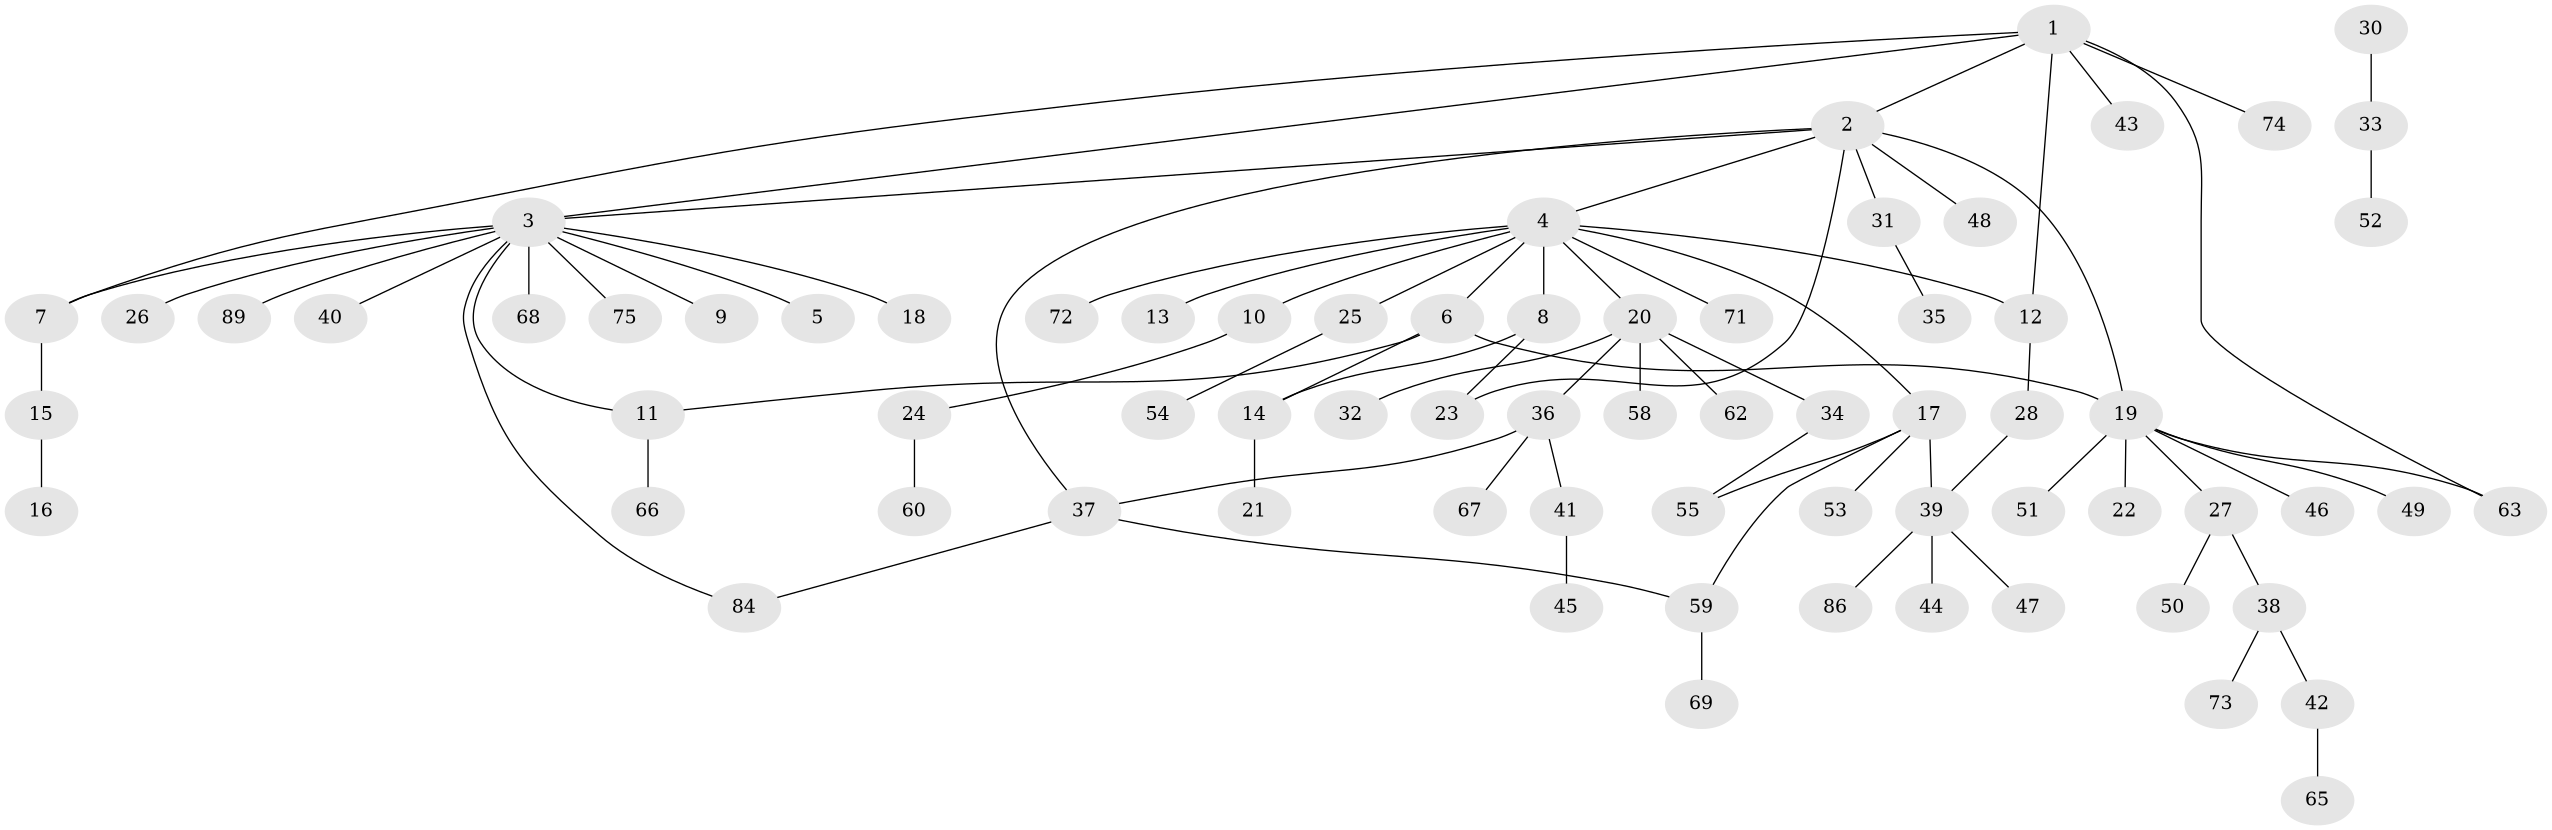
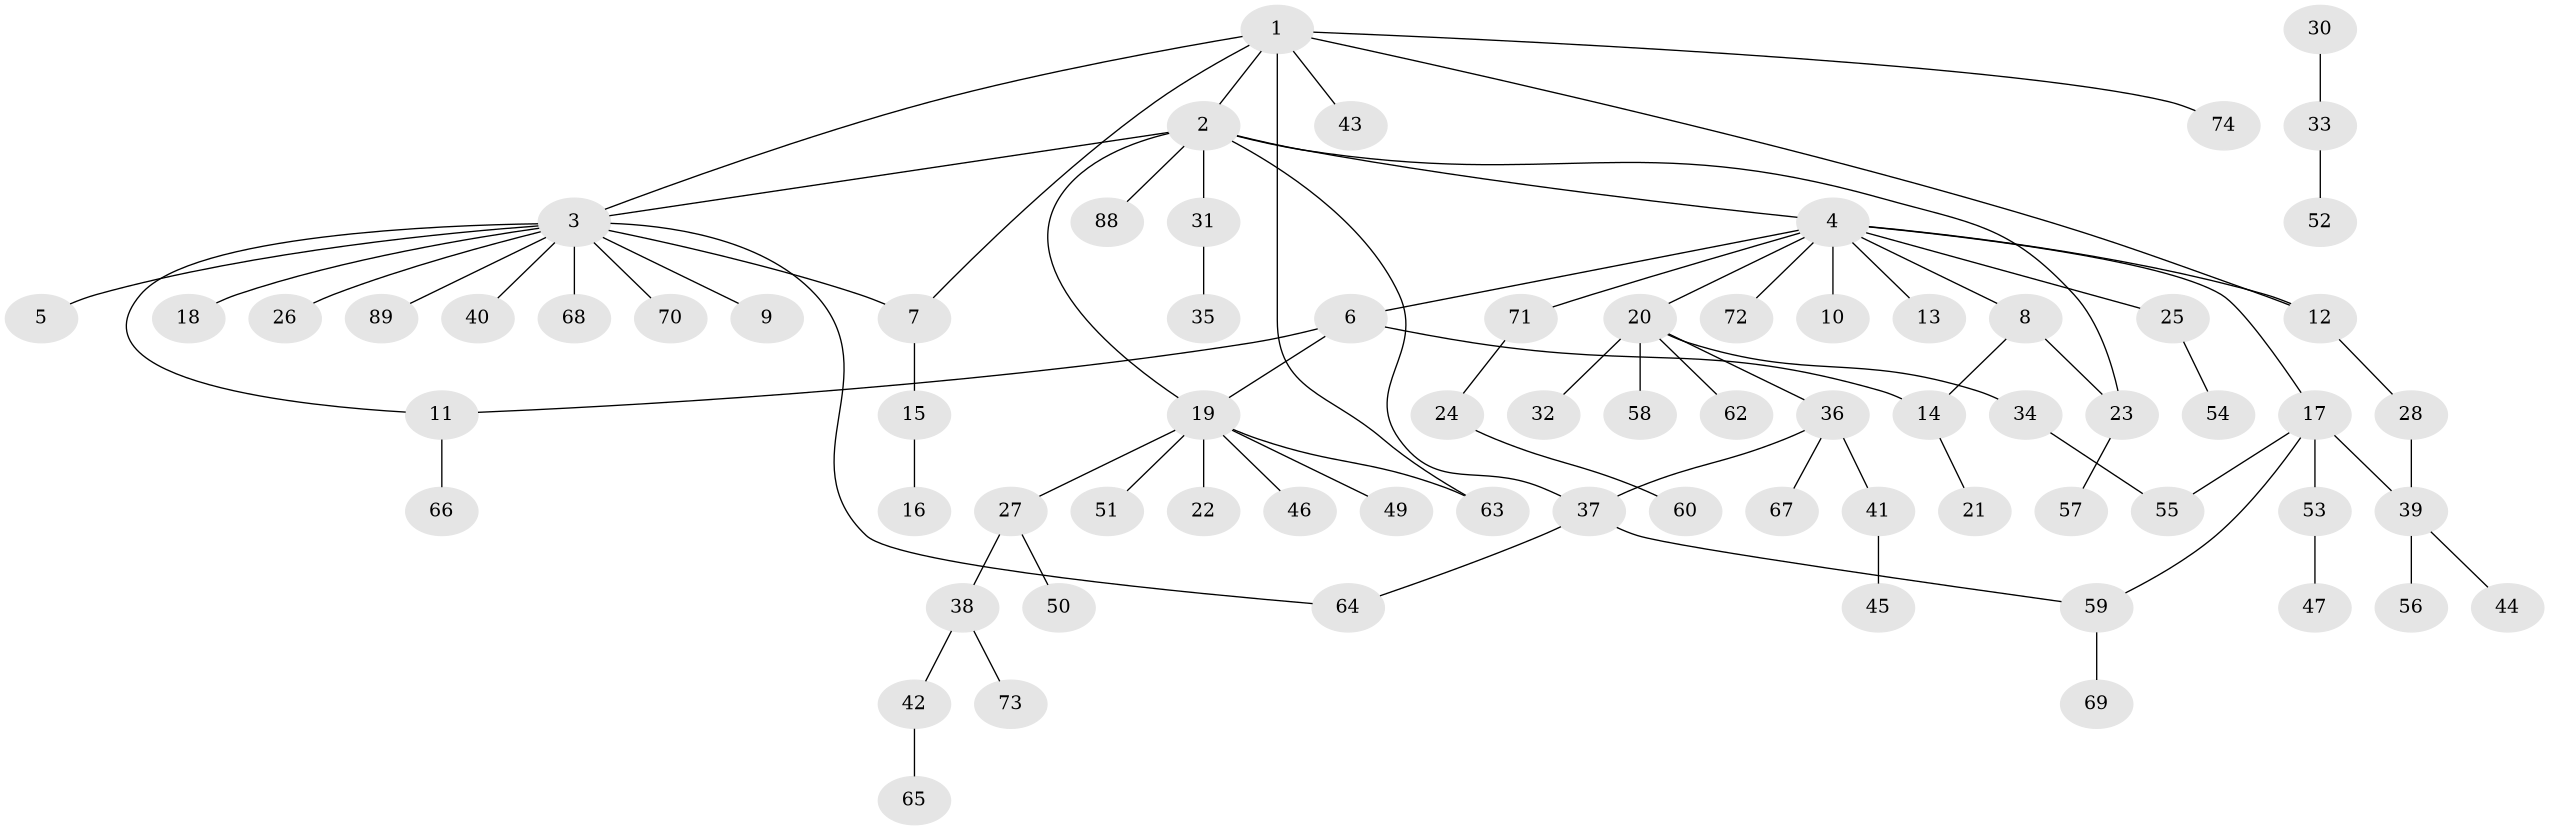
(1980, 222) -> (1107, 222)
(625, 319) -> (671, 319)
(1104, 374) -> (1484, 367)
none -> (2071, 511)
(1980, 560) -> (2315, 560)
(744, 608) -> (1348, 608)
(1836, 608) -> (2411, 608)
